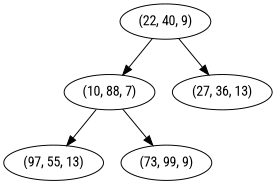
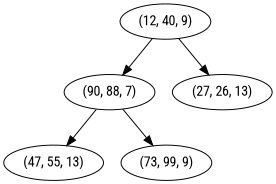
(165, 22) -> (165, 22)
(110, 92) -> (110, 92)
(222, 92) -> (222, 92)
(54, 163) -> (54, 163)
